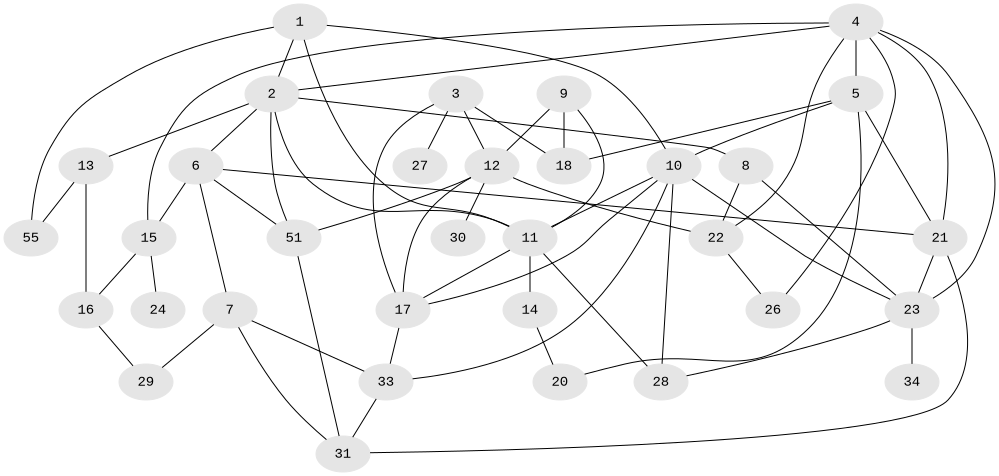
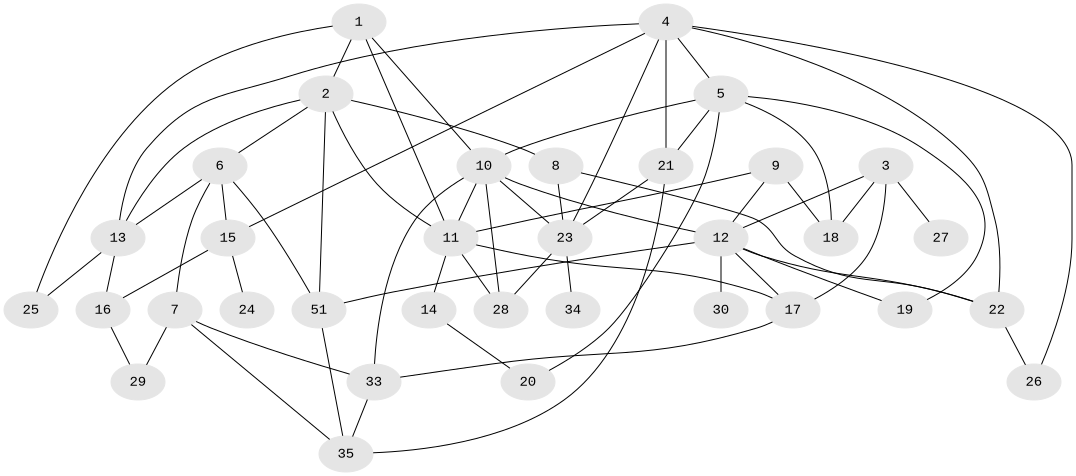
(577, 56) -> (359, 58)
(551, 200) -> (169, 202)
(31, 238) -> (31, 310)
(560, 259) -> (613, 213)
none -> (905, 310)
(343, 454) -> (346, 454)
